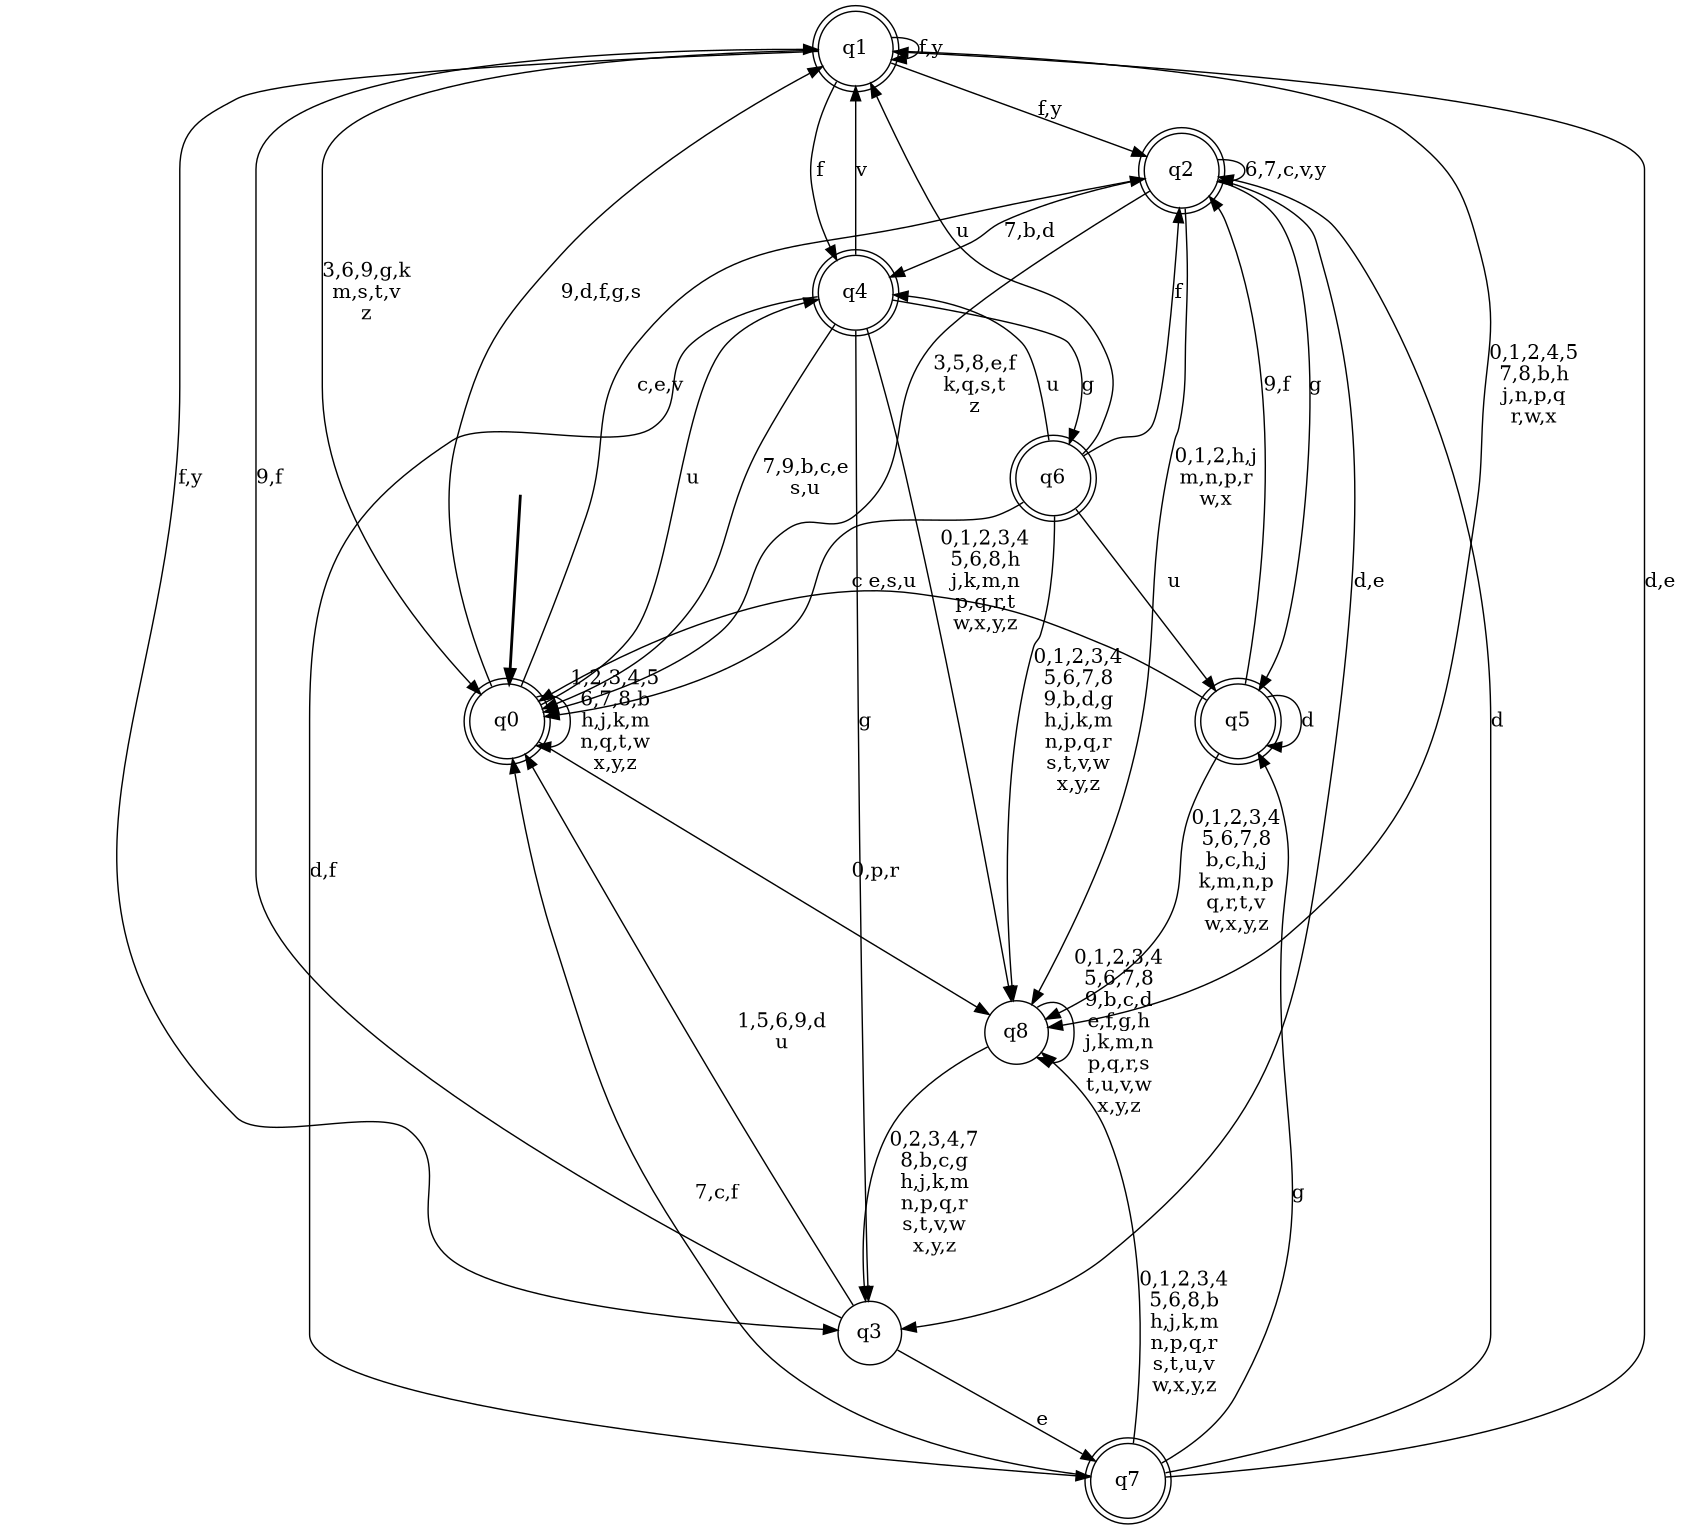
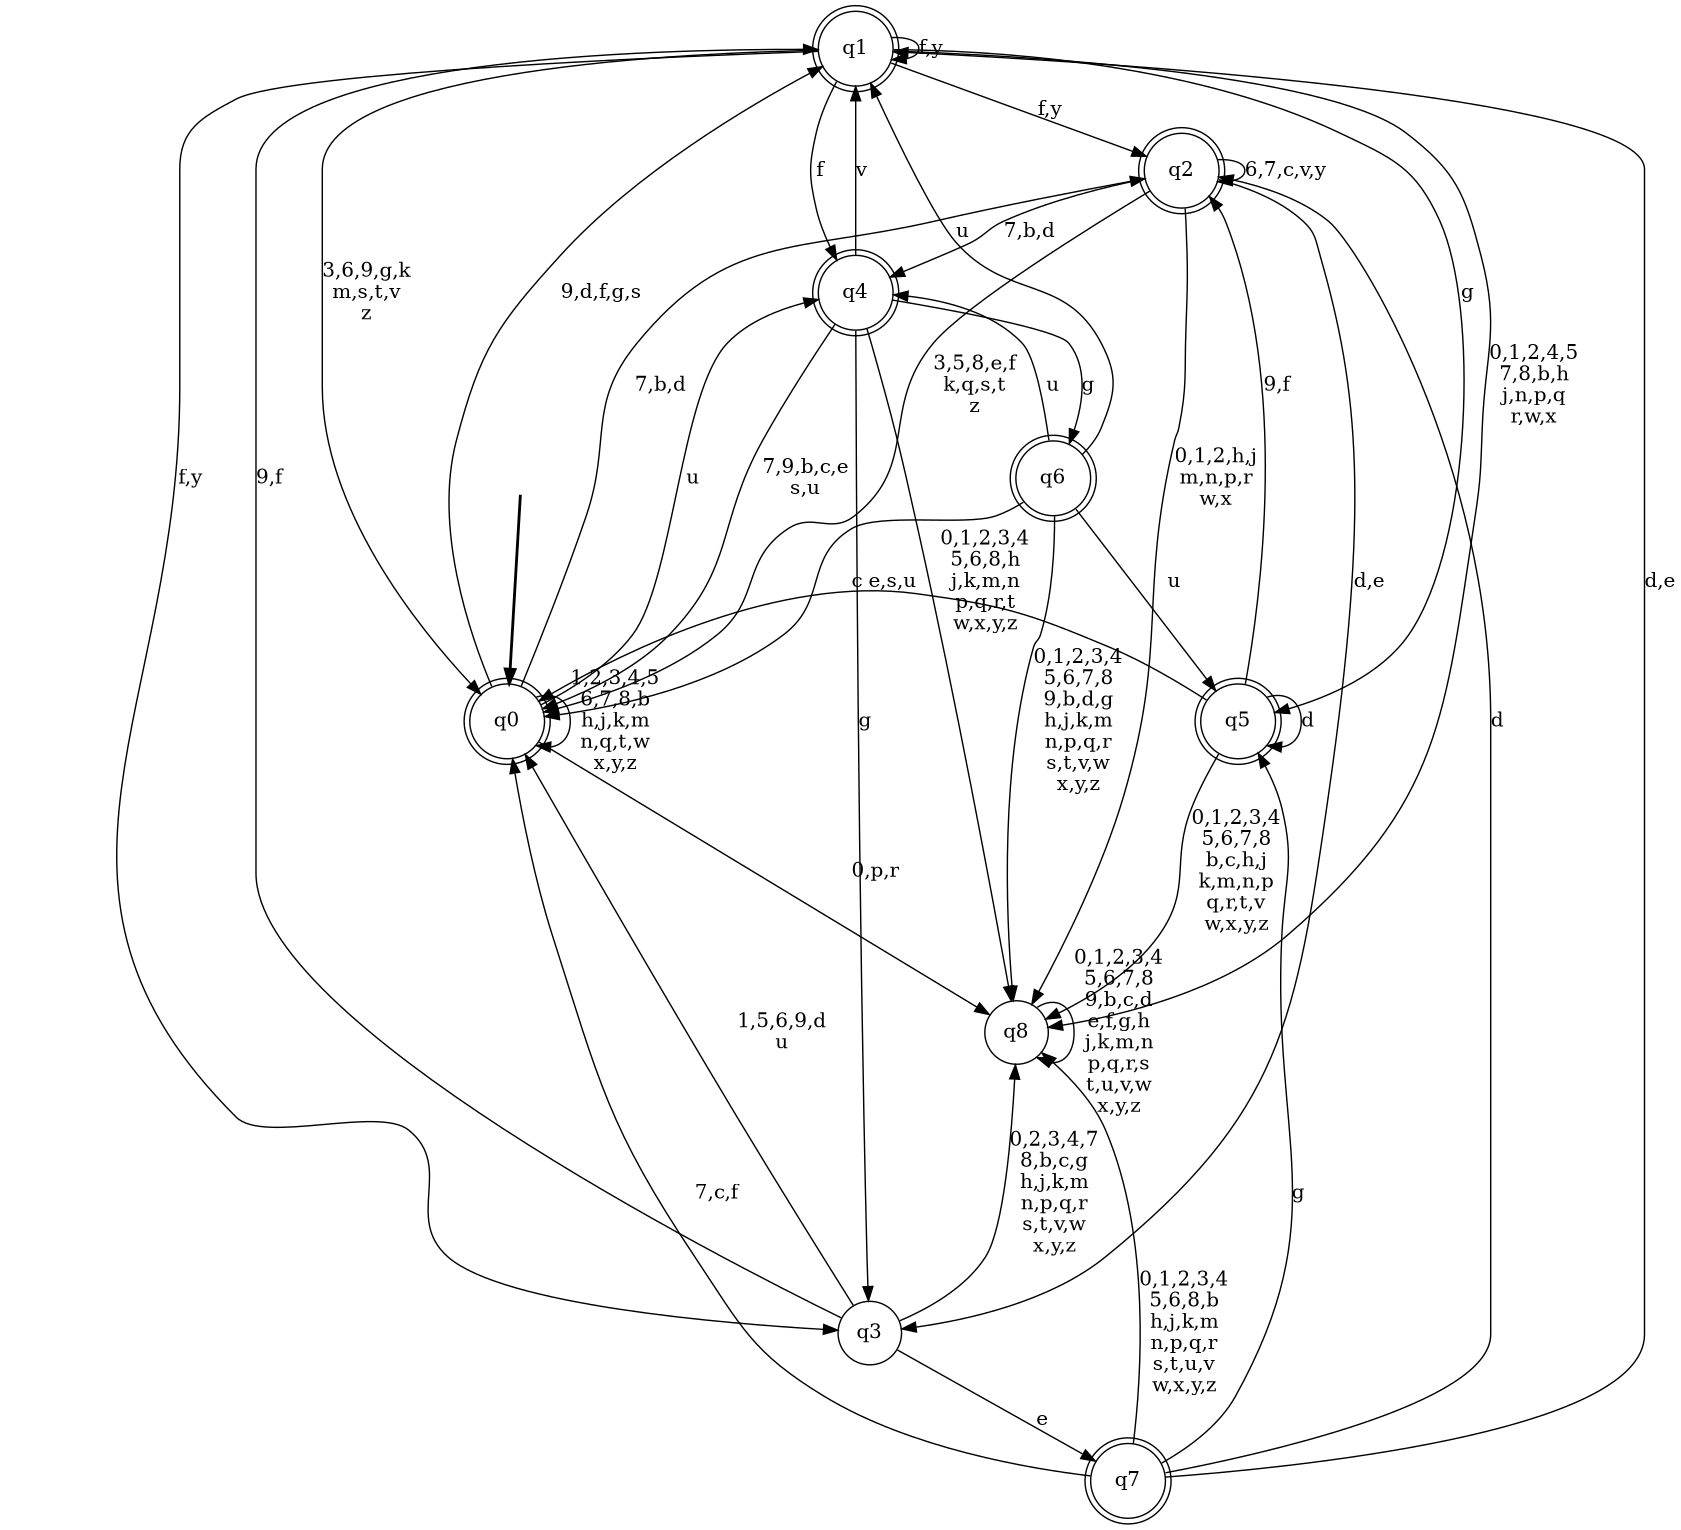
(1165, 363) -> none
(661, 386) -> (661, 386)
(1310, 413) -> (1434, 210)
(310, 1038) -> none
(883, 1144) -> (998, 1223)
